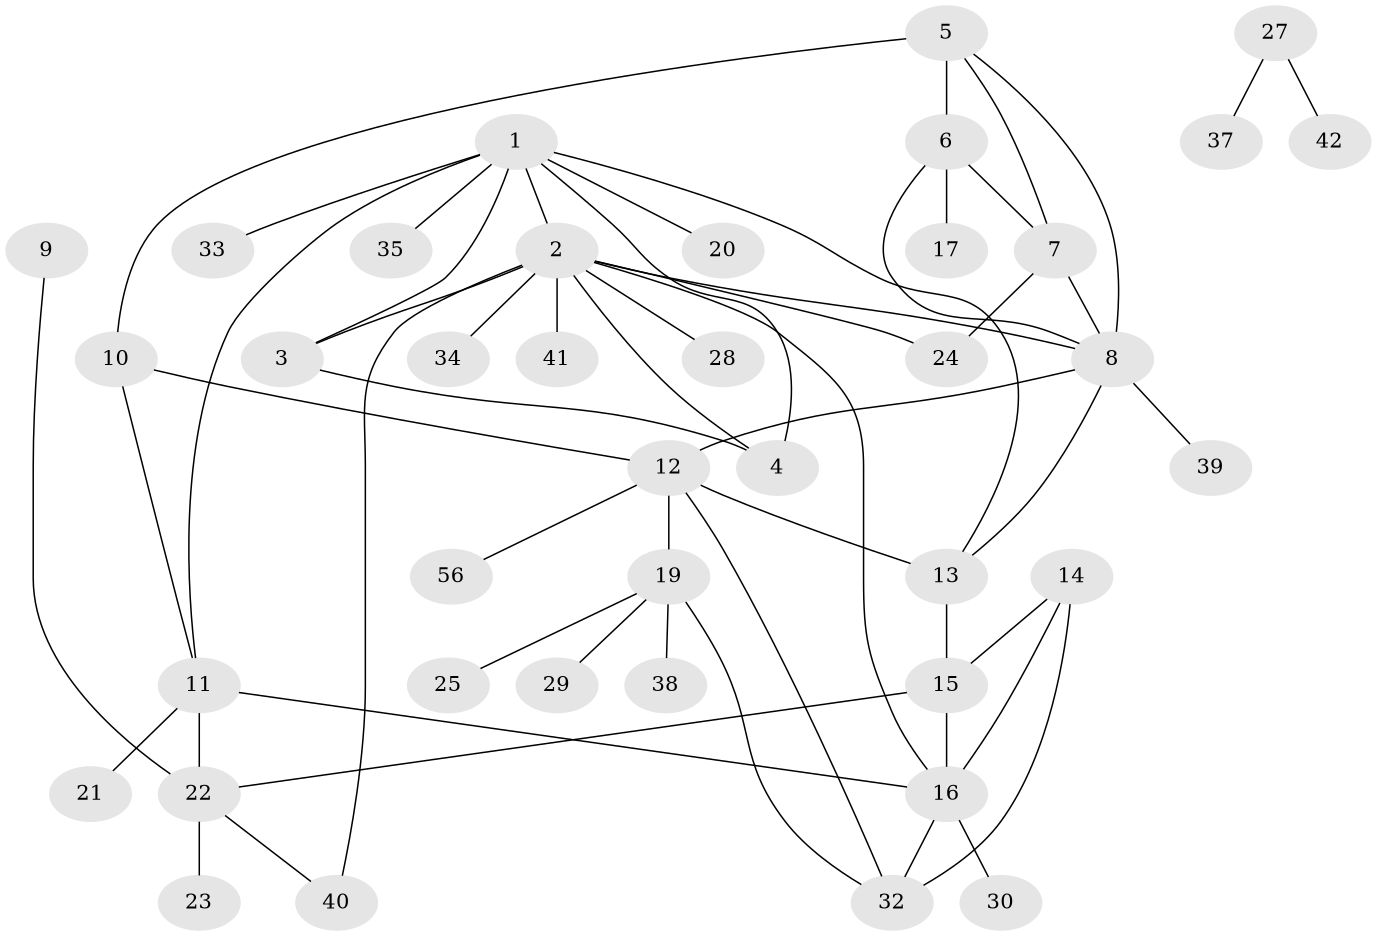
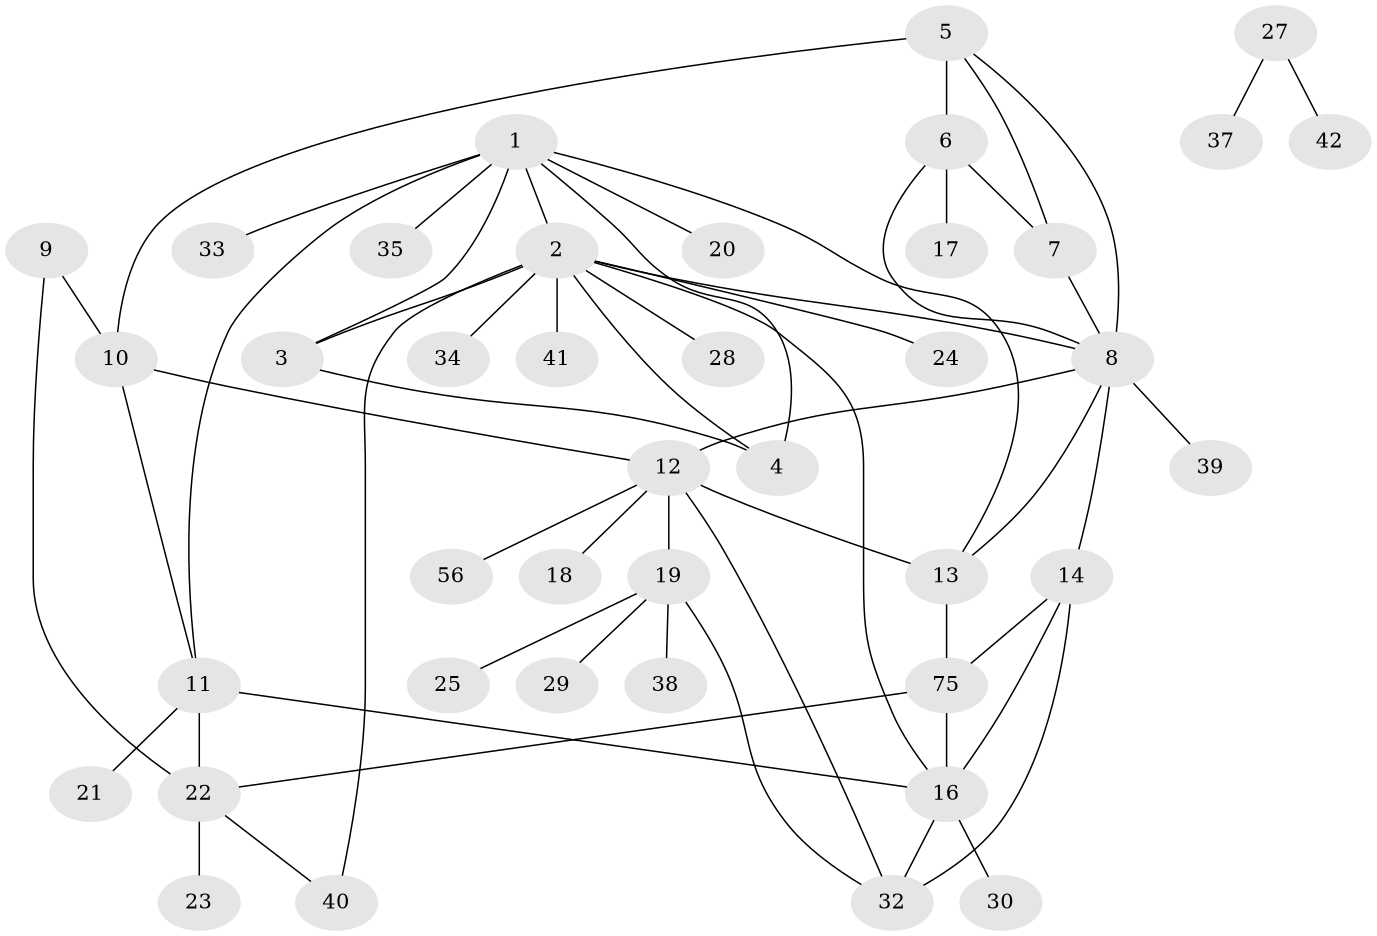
none -> (82, 305)
(1001, 305) -> none
none -> (1097, 469)
none -> (560, 577)
(947, 685) -> (947, 685)
